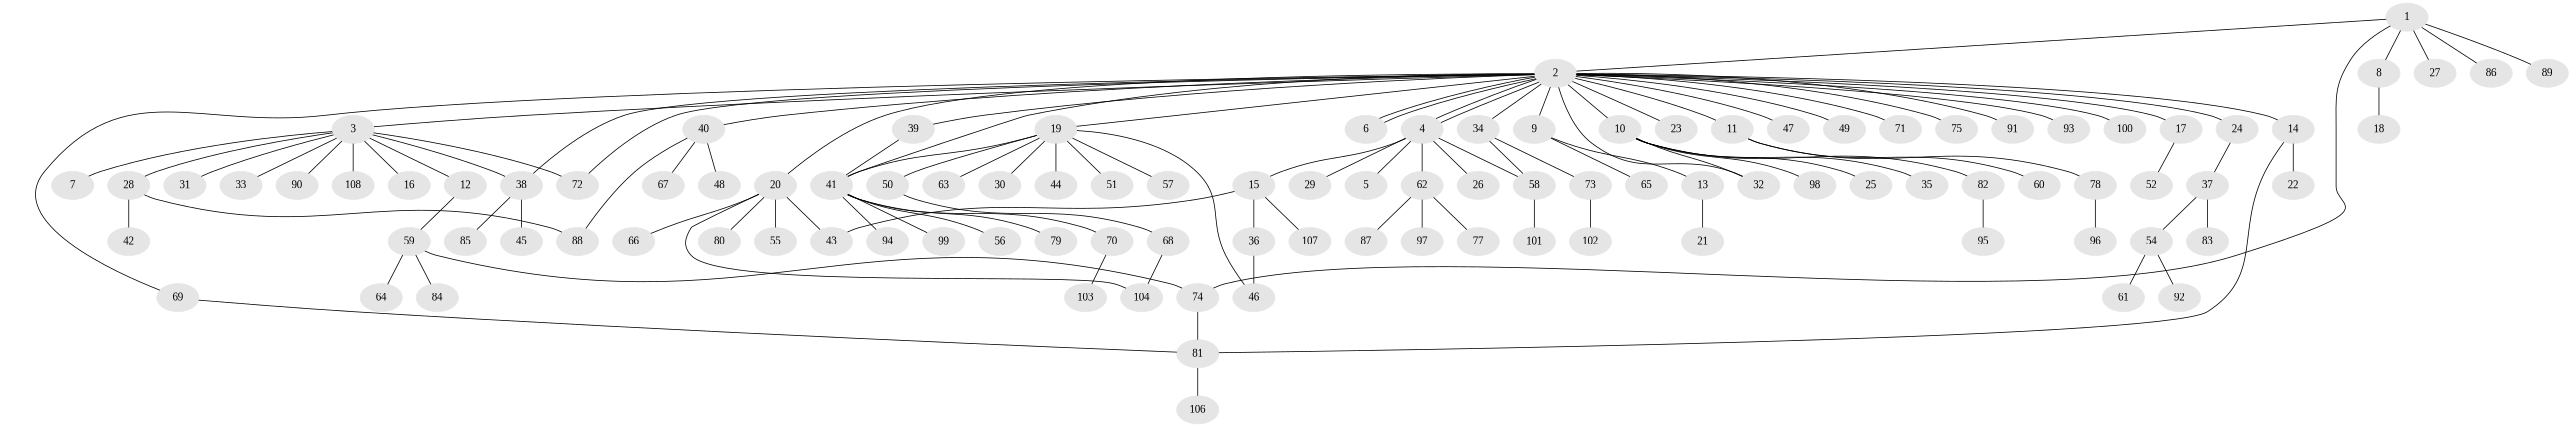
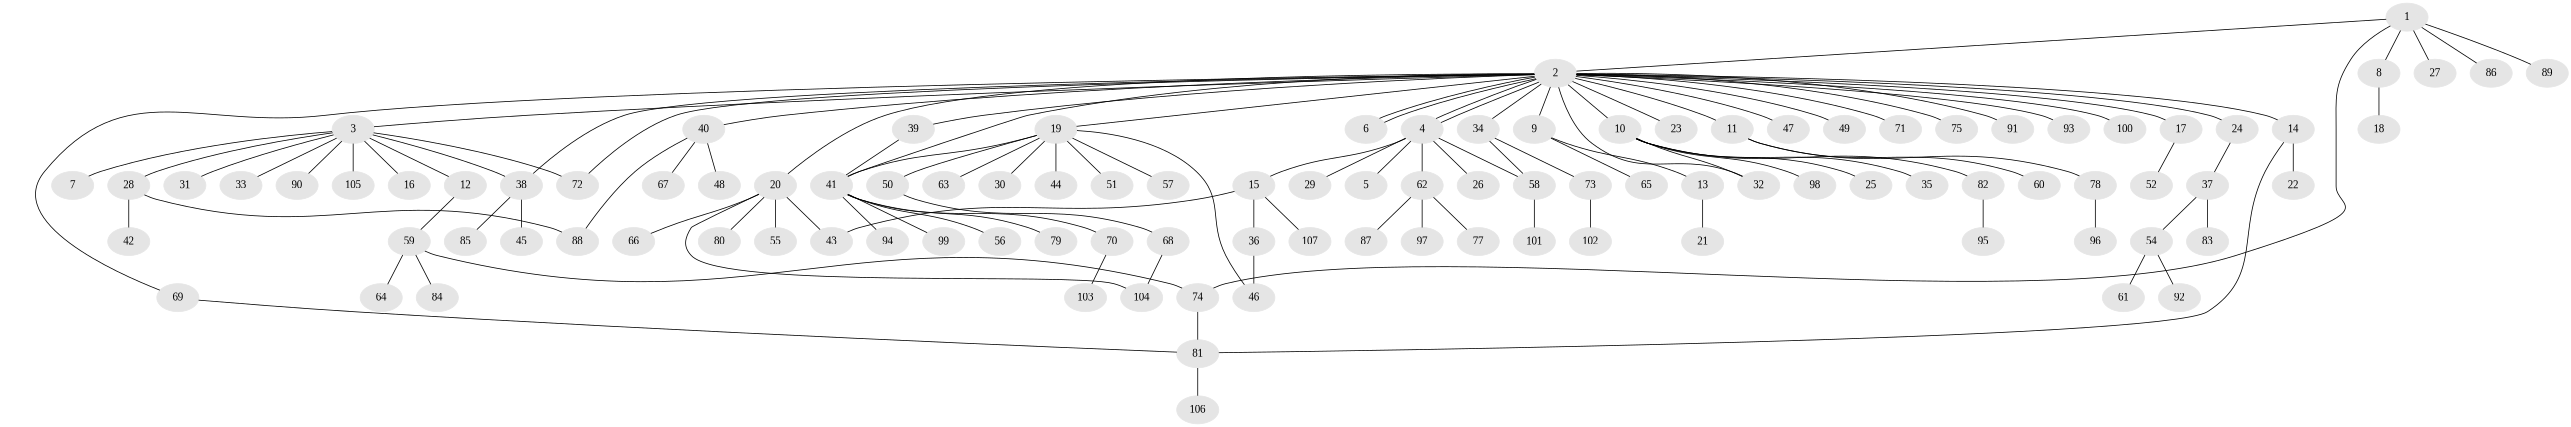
(353, 185) -> (353, 185)
